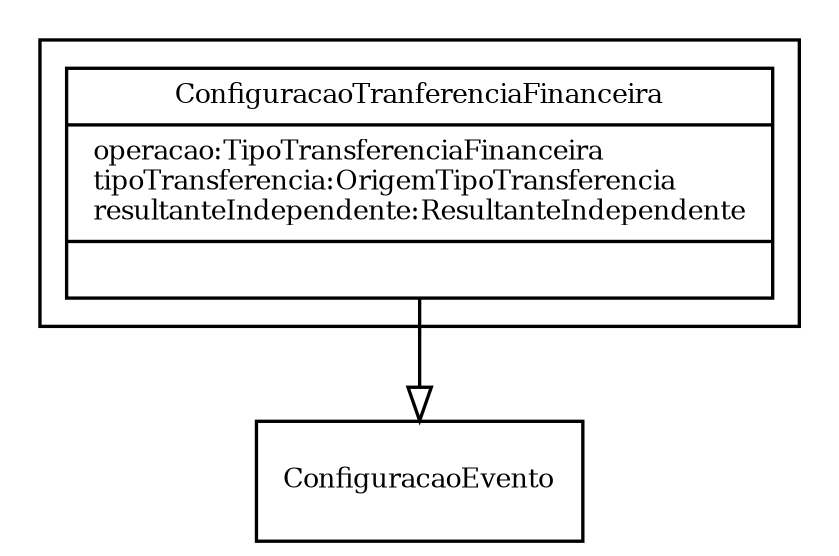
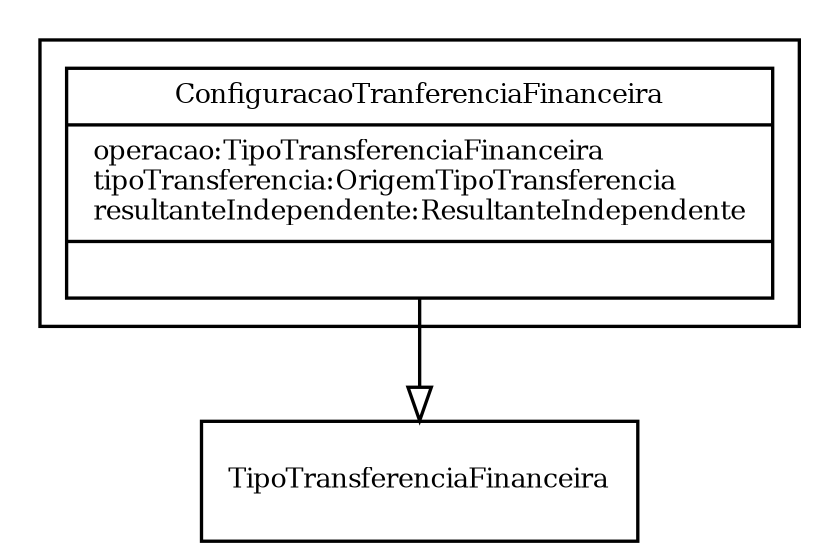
(420, 481) -> (420, 481)
